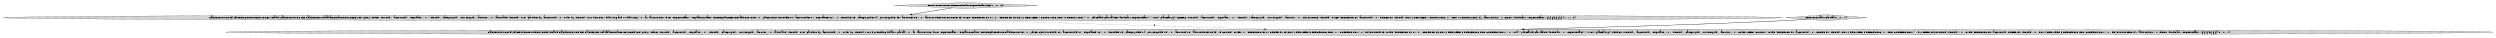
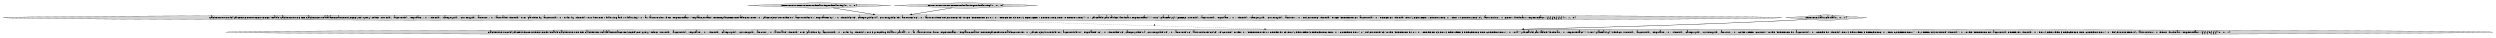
none -> (819, 6)
